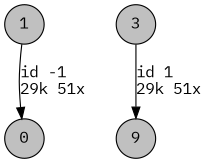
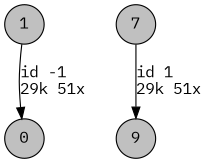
(136, 24) -> (136, 24)
